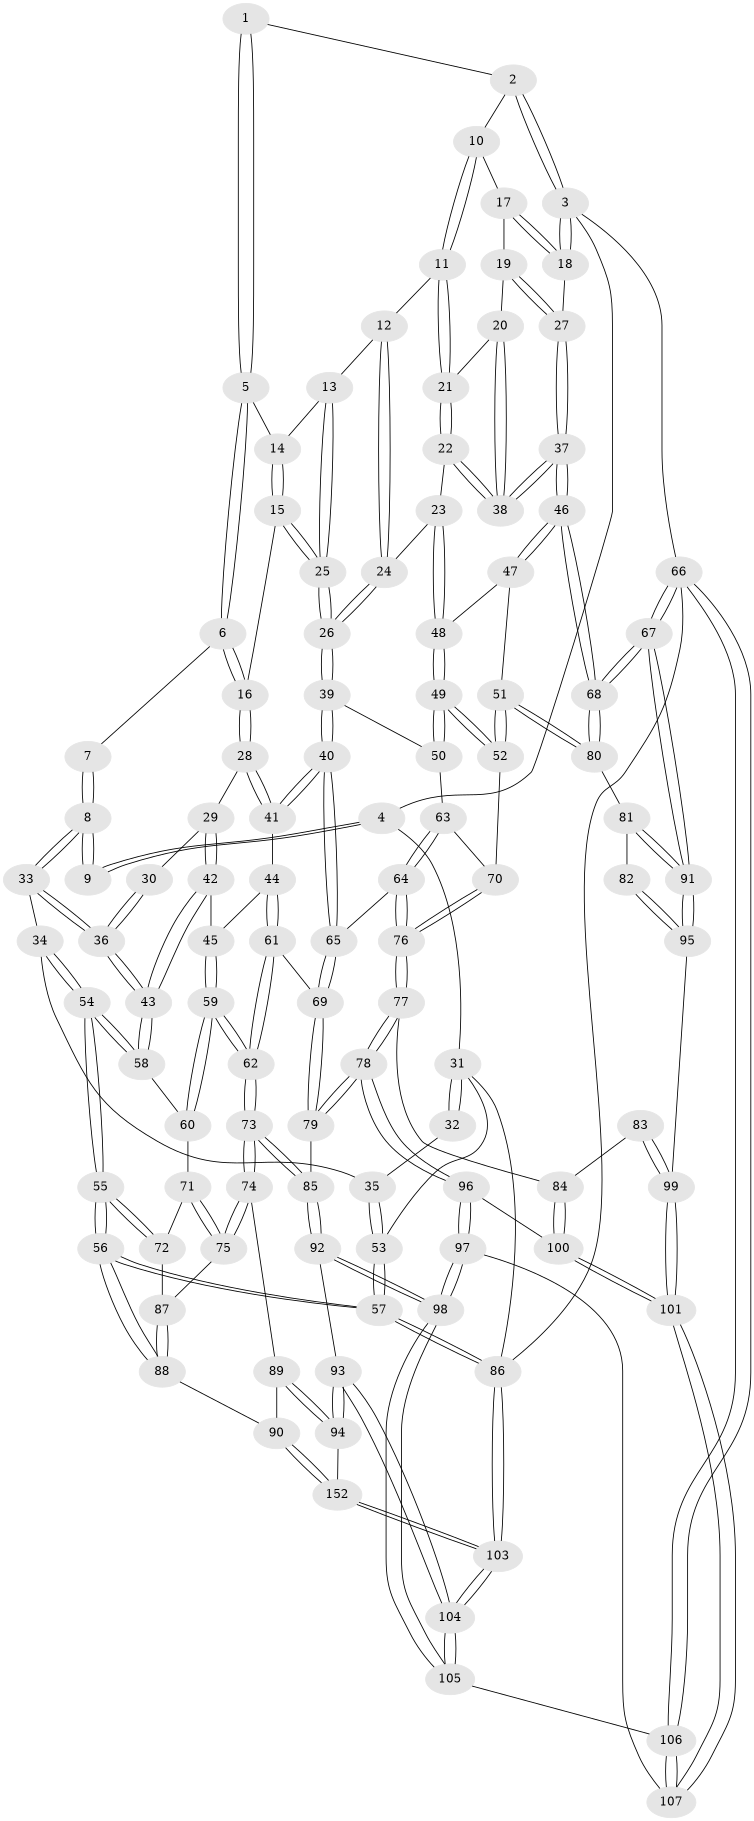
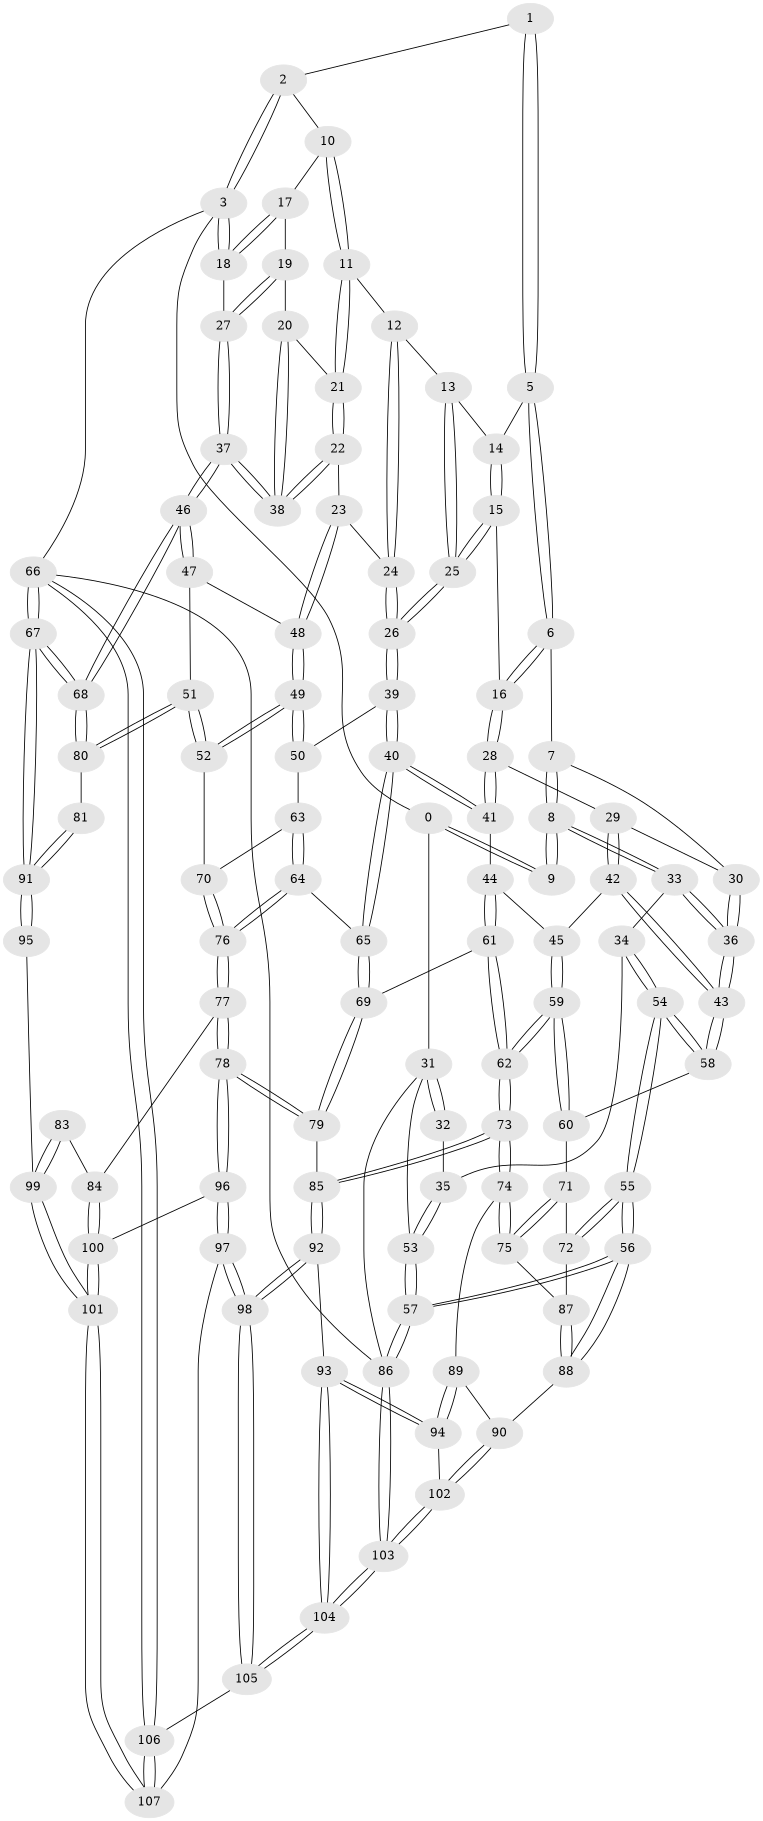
none -> (652, 808)
(382, 818) -> (429, 818)
(627, 880) -> none
(337, 1495) -> (440, 1495)
